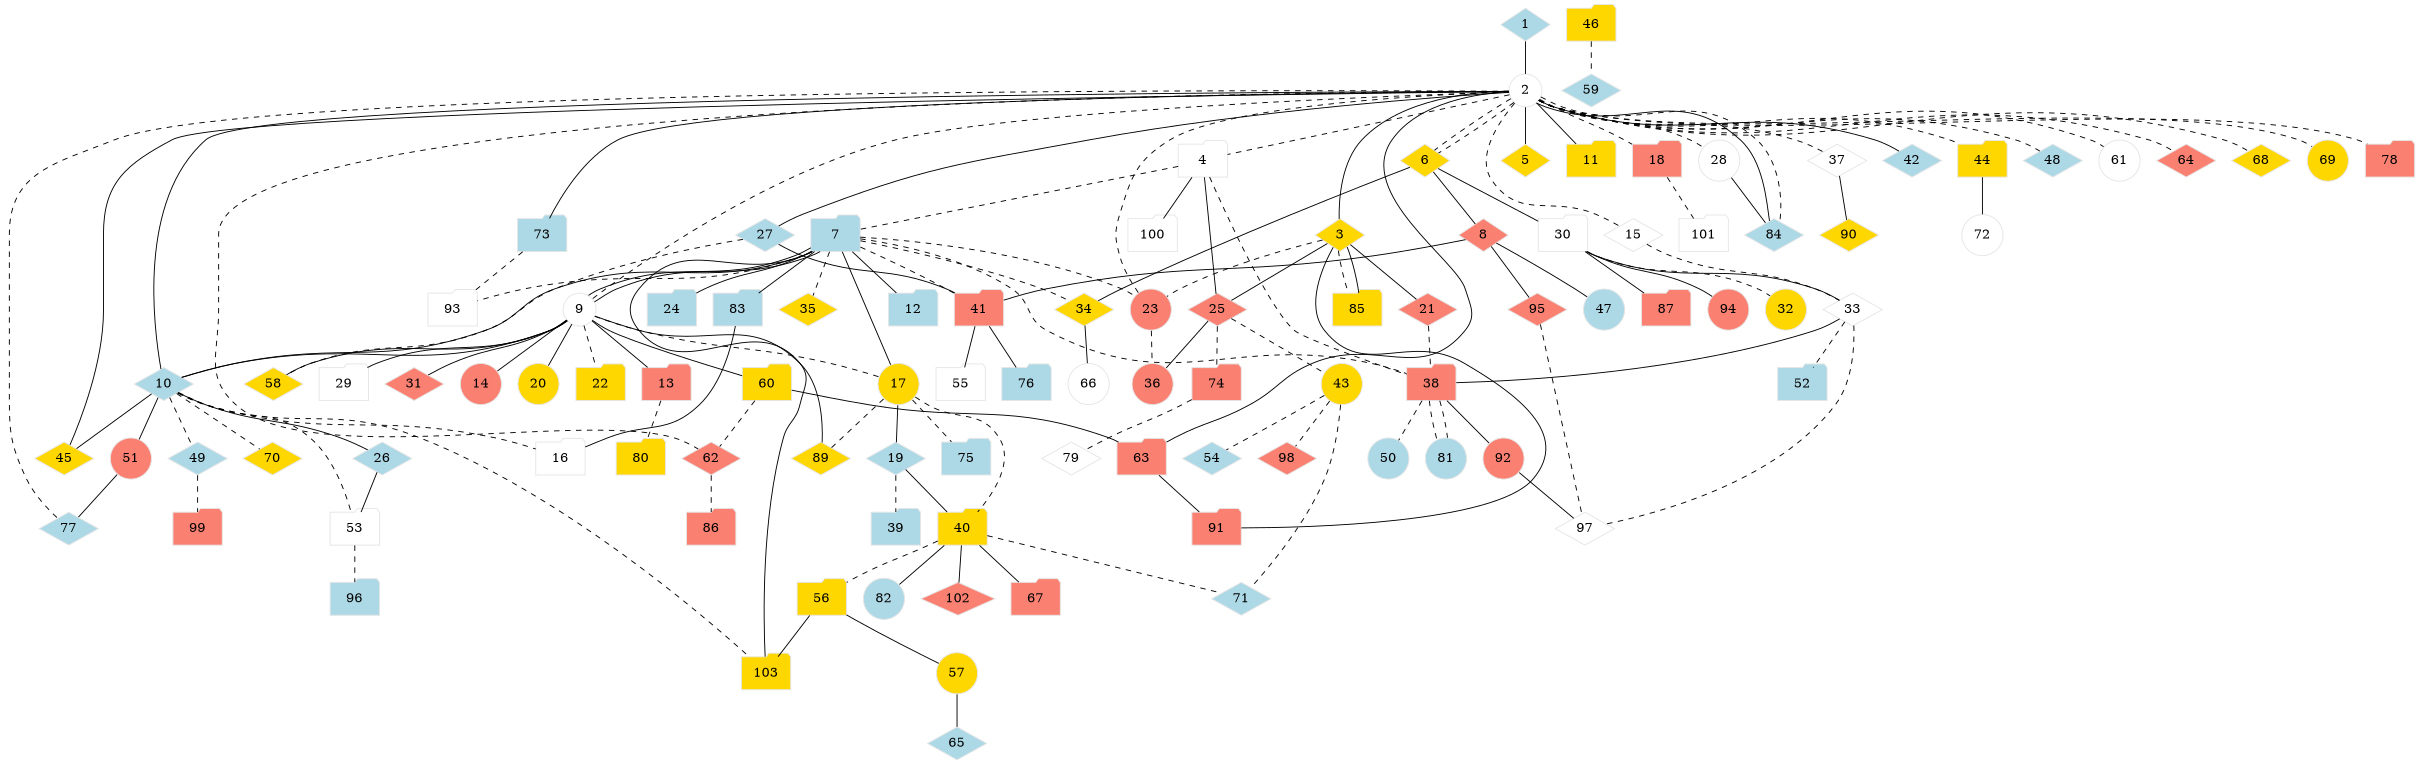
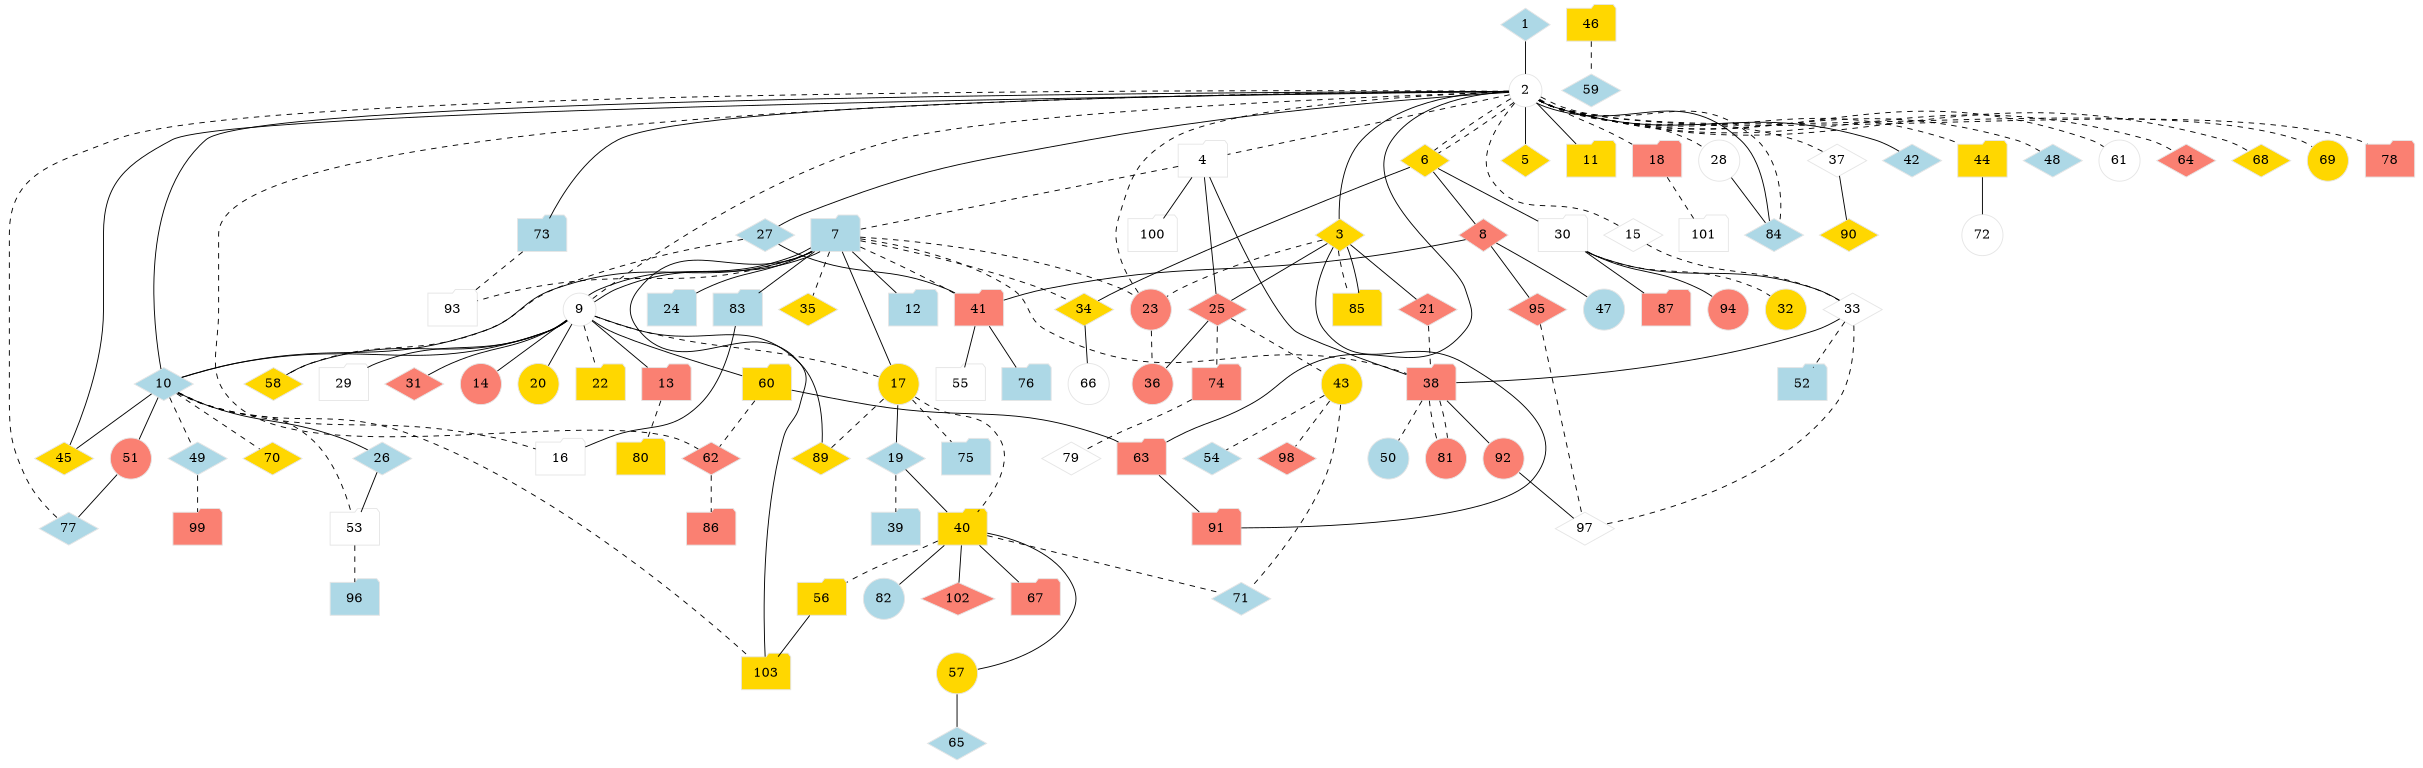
(1277, 309) -> (1277, 309)
(1446, 459) -> (1446, 459)
(892, 640) -> (1075, 604)
